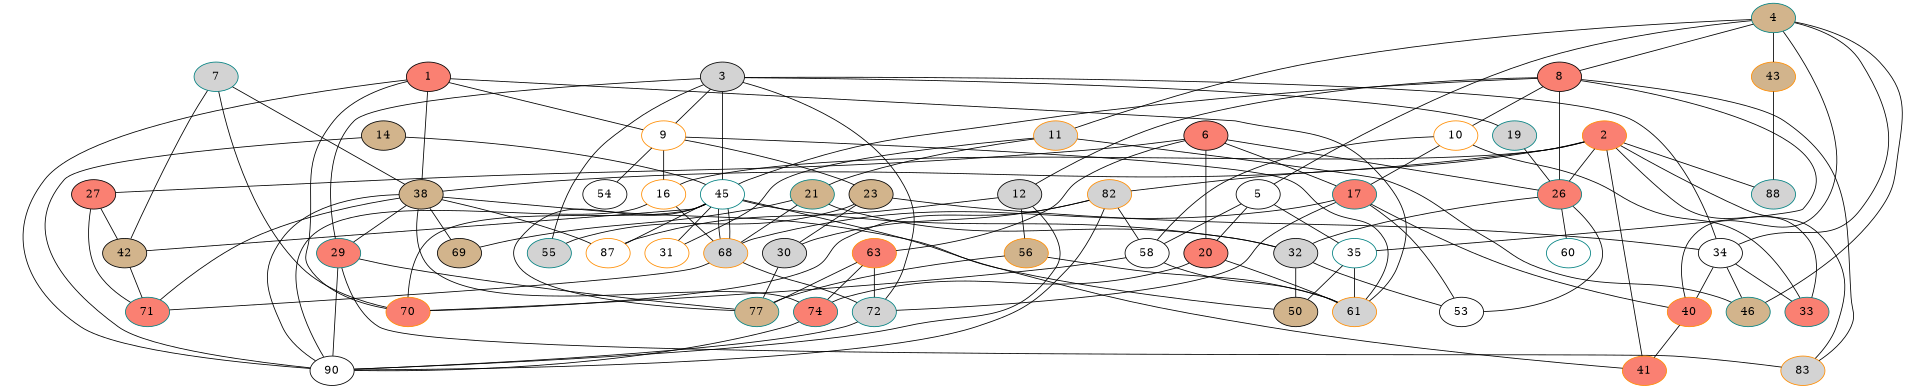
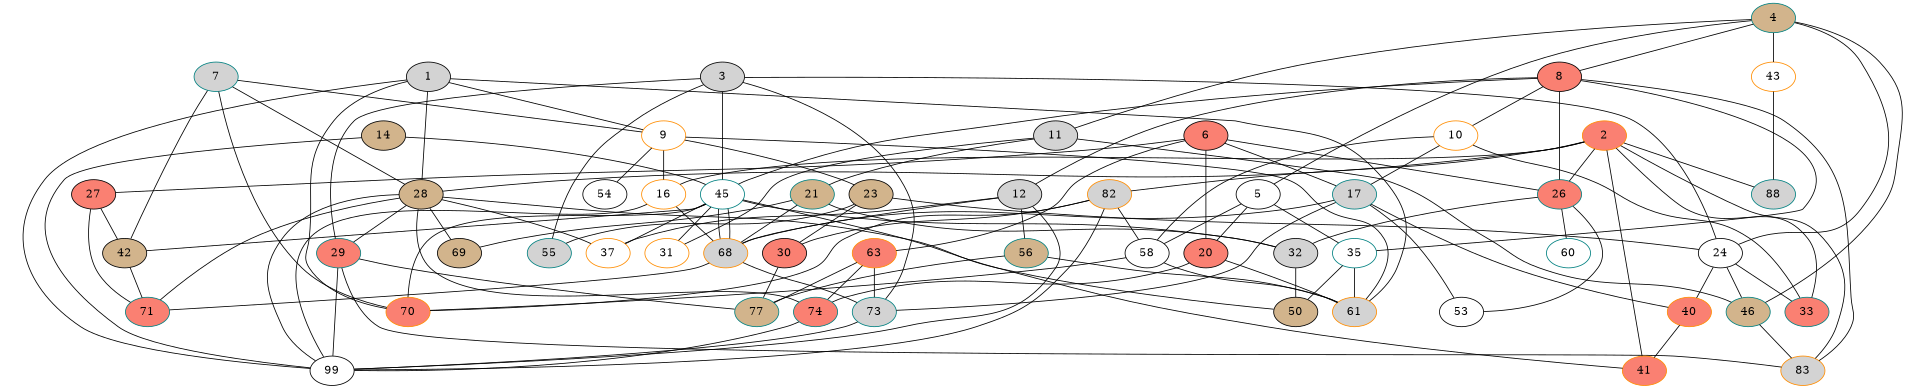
(428, 77) -> (428, 77)
(1773, 77) -> (1773, 77)
(693, 106) -> (440, 106)
(1056, 136) -> (1056, 136)
(1515, 136) -> none
(421, 194) -> (421, 194)
(1355, 194) -> (1355, 194)
(1818, 212) -> none
none -> (869, 216)
(608, 253) -> (608, 253)
(785, 253) -> (785, 253)
(1026, 253) -> (1026, 253)
(1720, 253) -> (1720, 253)
(518, 265) -> none
(1370, 284) -> none
(874, 312) -> (874, 312)
none -> (1776, 341)
(332, 371) -> (332, 371)
